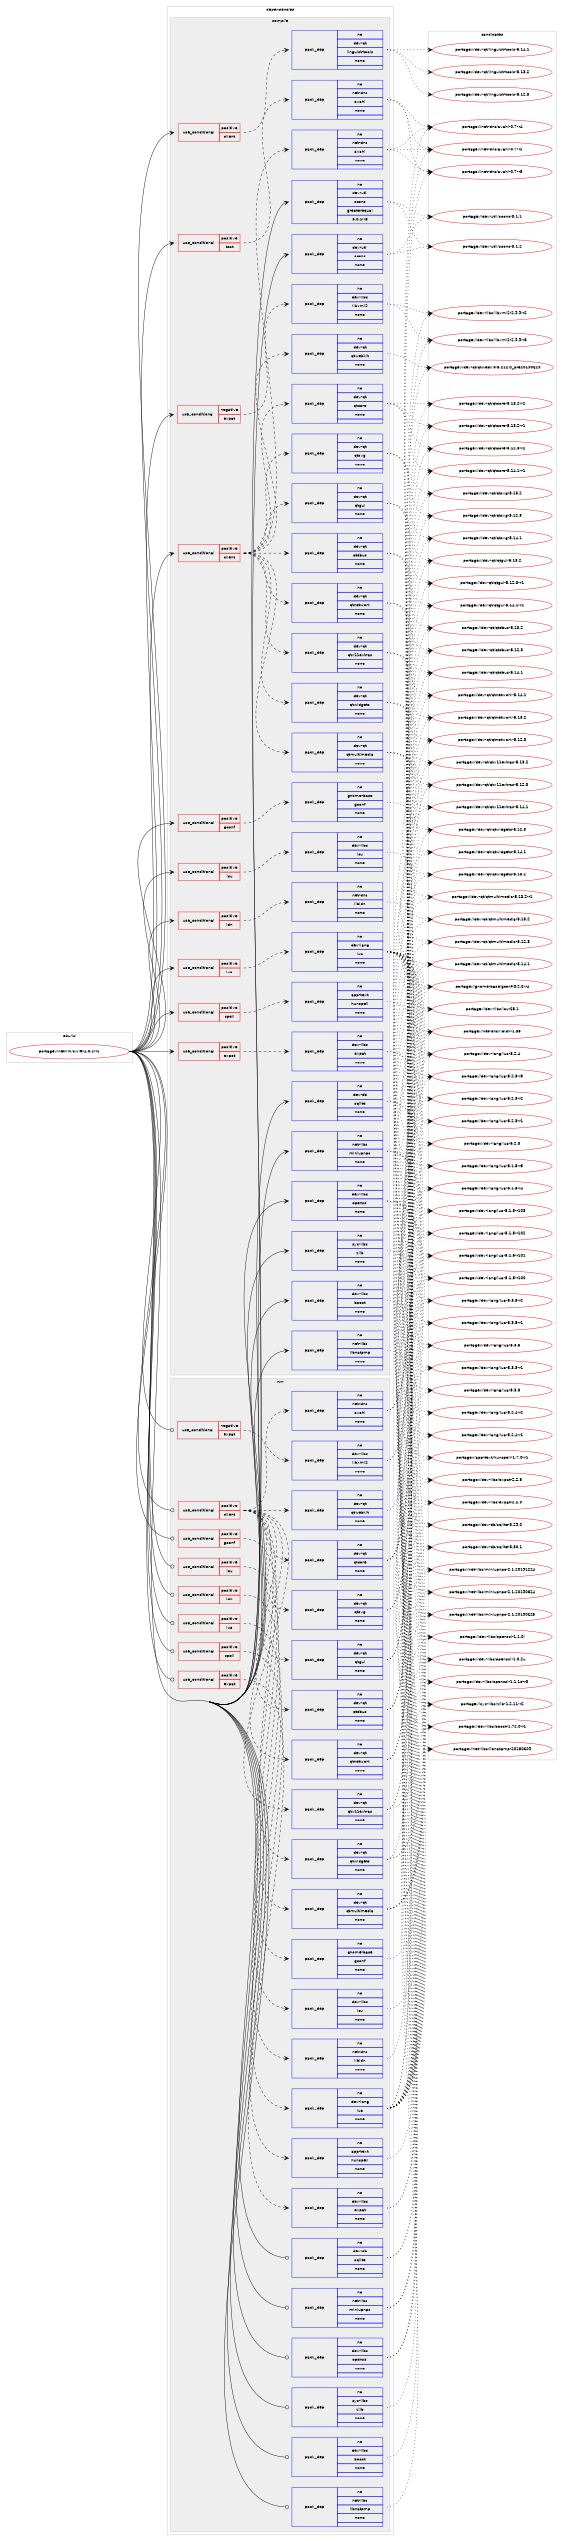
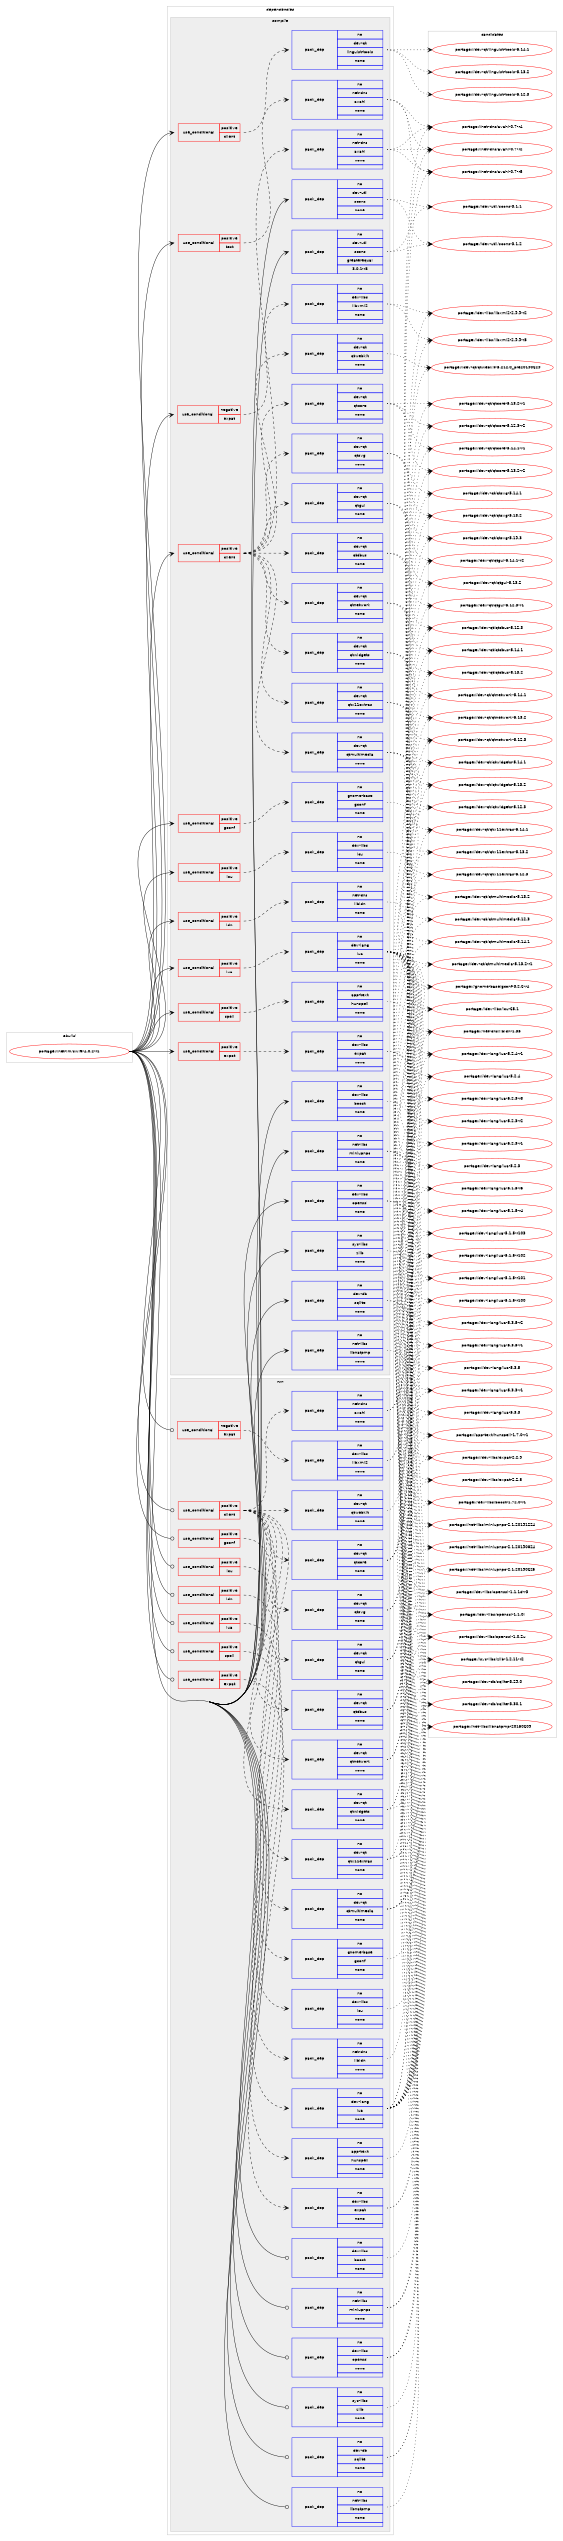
(492, 516) -> (492, 538)
(492, 1413) -> none
